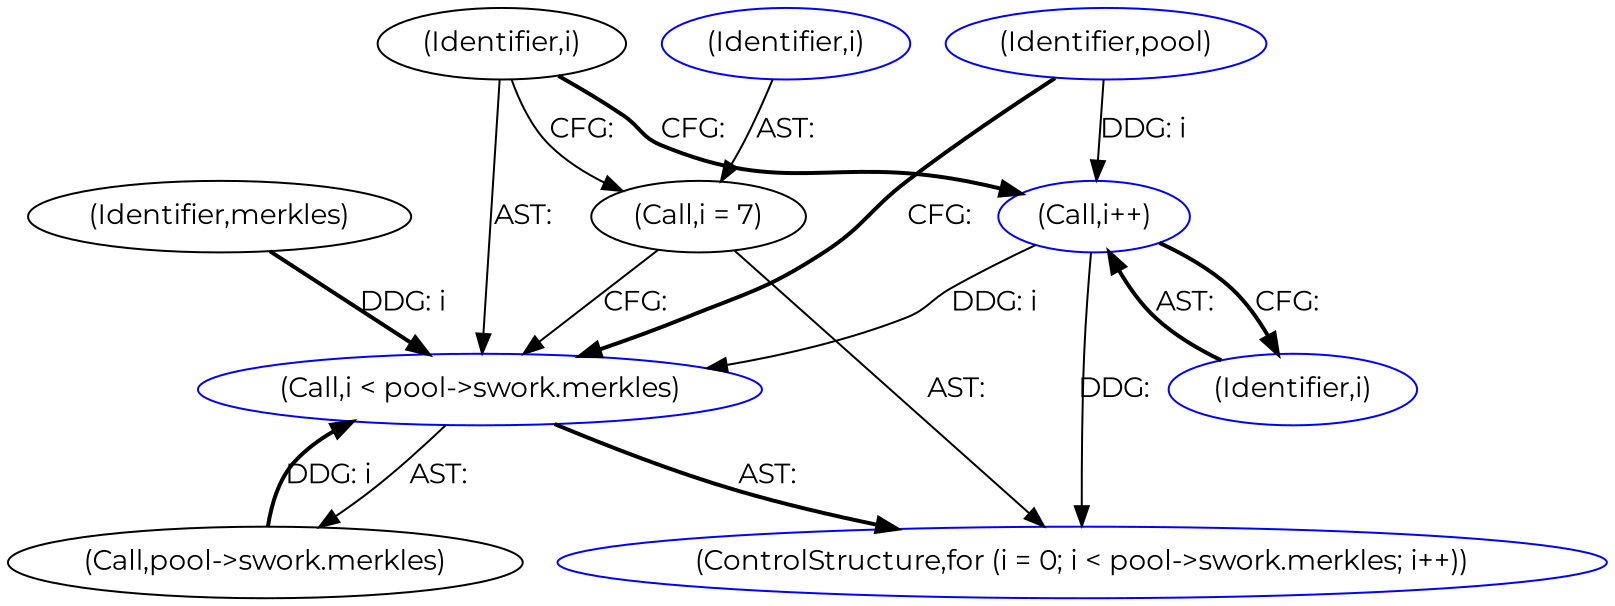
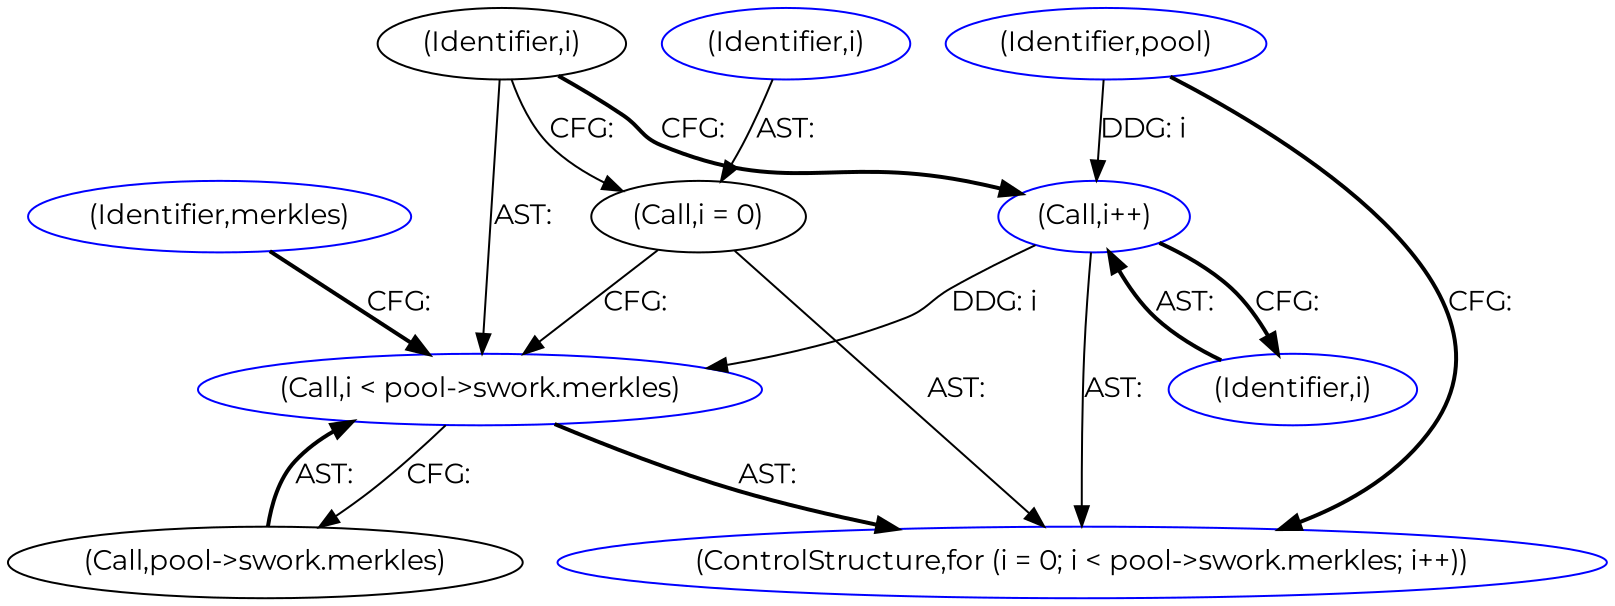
(220, 217) -> (220, 217)
(699, 217) -> (699, 217)
(842, 239) -> (1427, 276)
(403, 303) -> (403, 303)
(1118, 390) -> (1118, 390)
(329, 476) -> (329, 476)
(443, 476) -> (443, 476)
